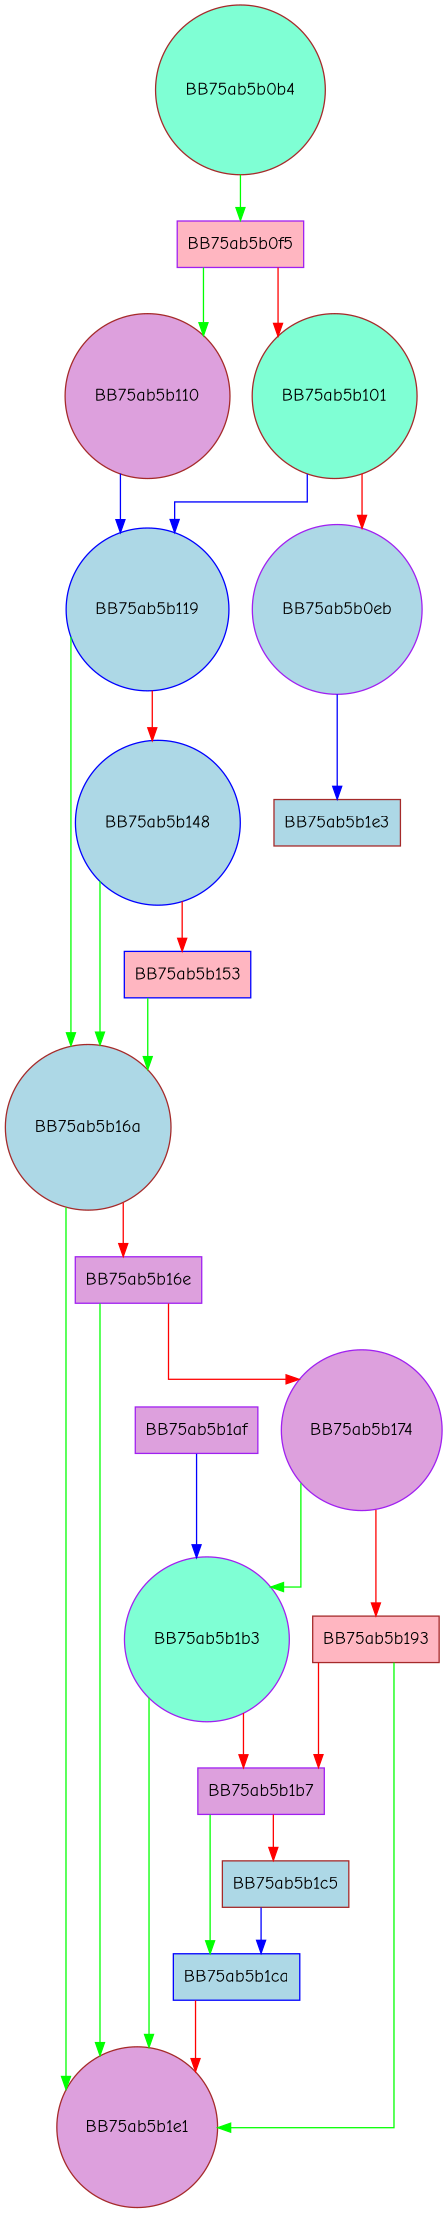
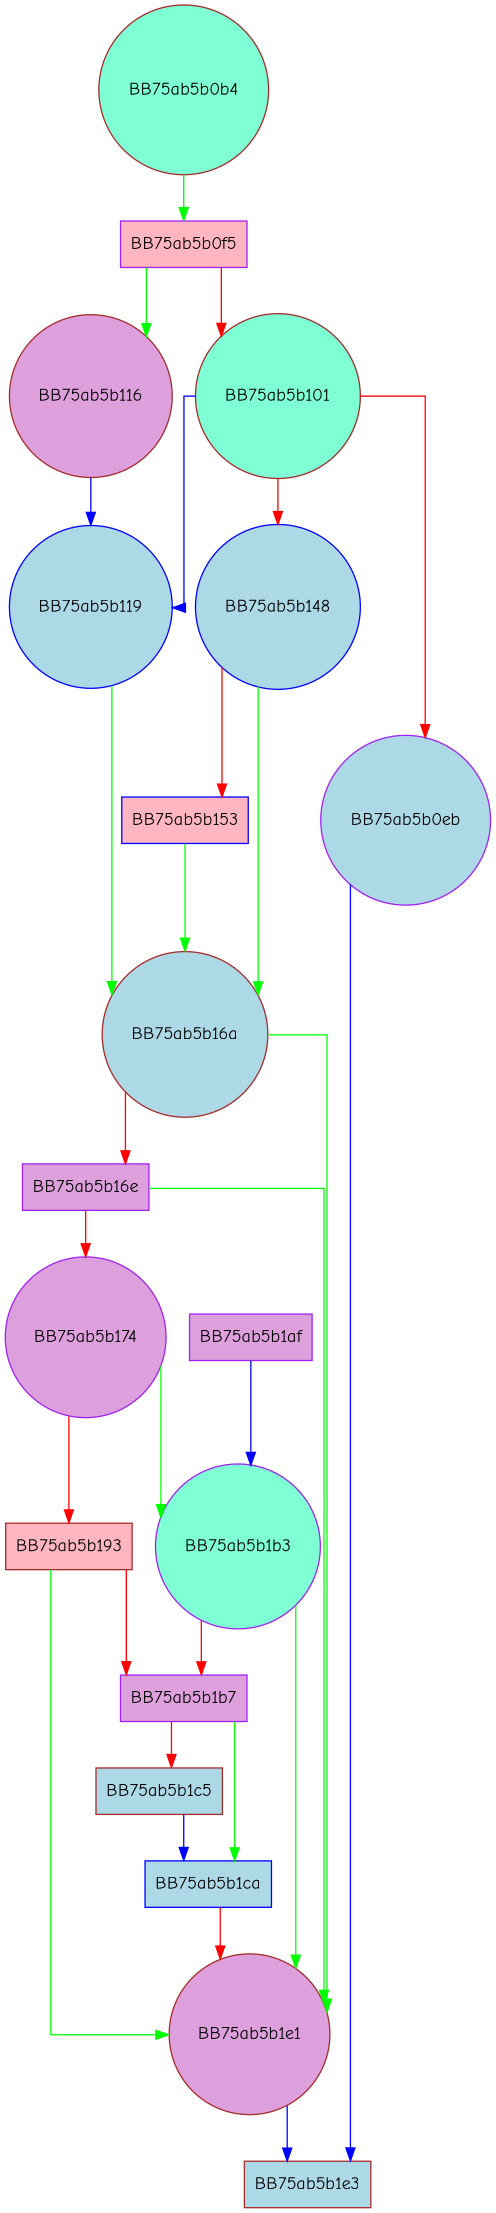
(148, 396) -> (91, 396)
(152, 709) -> (278, 495)
none -> (287, 2127)
